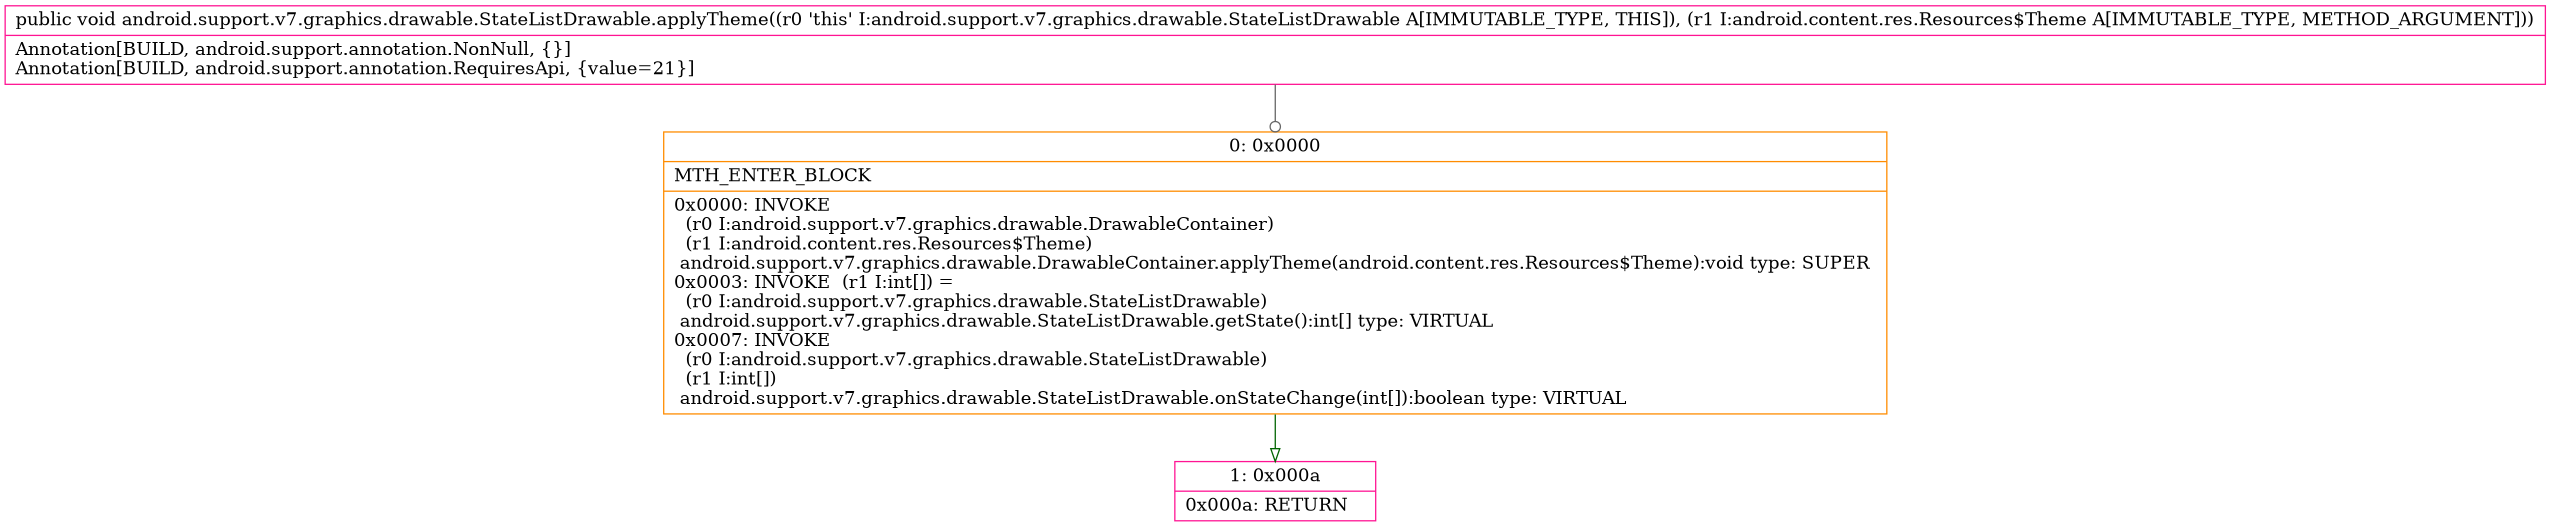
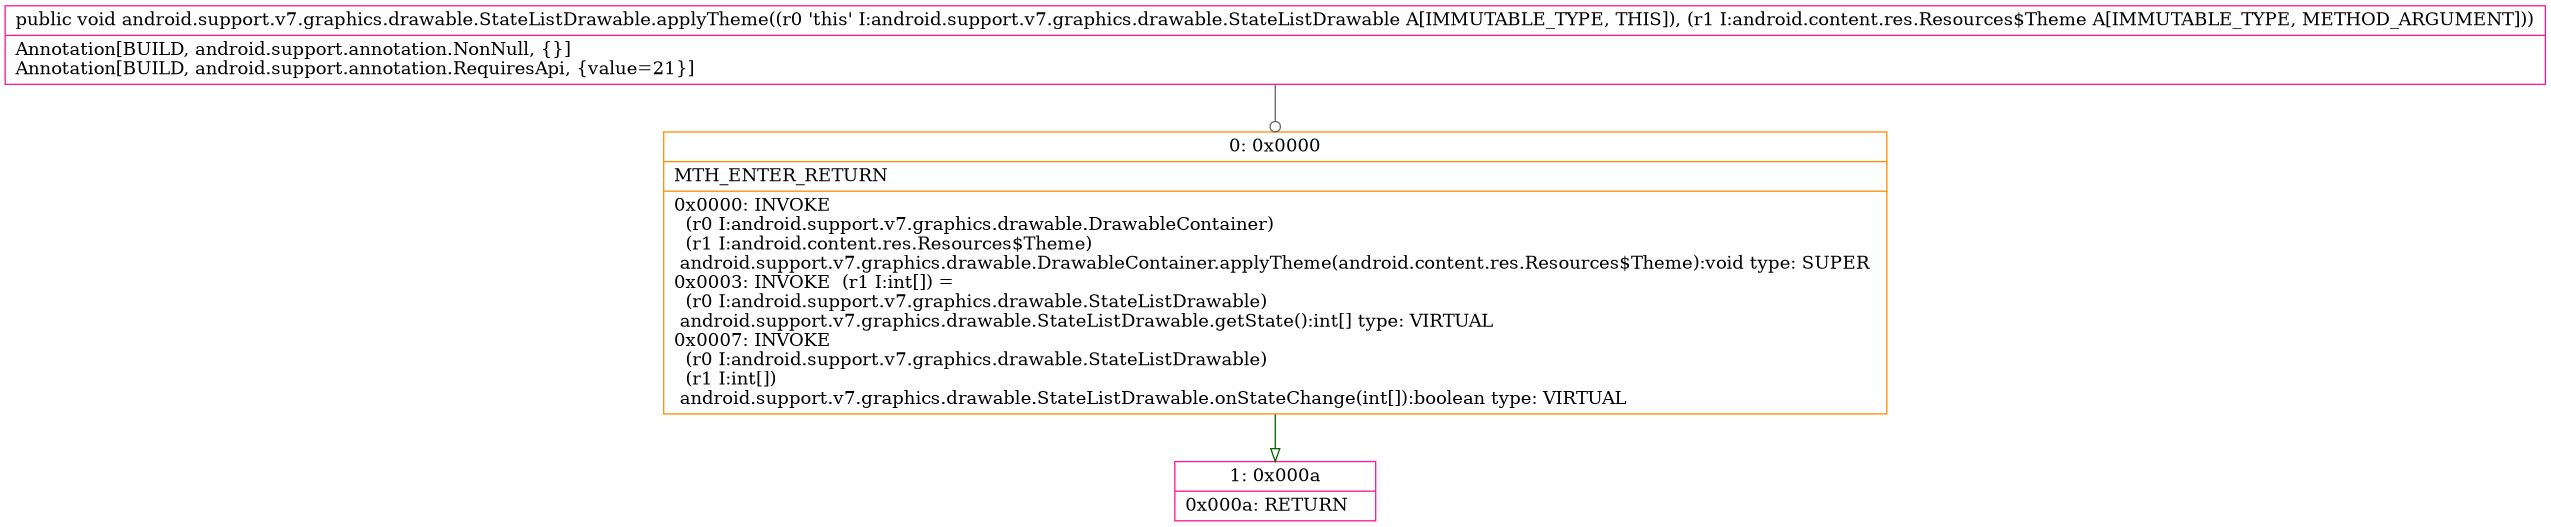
(773, 176) -> (781, 176)
